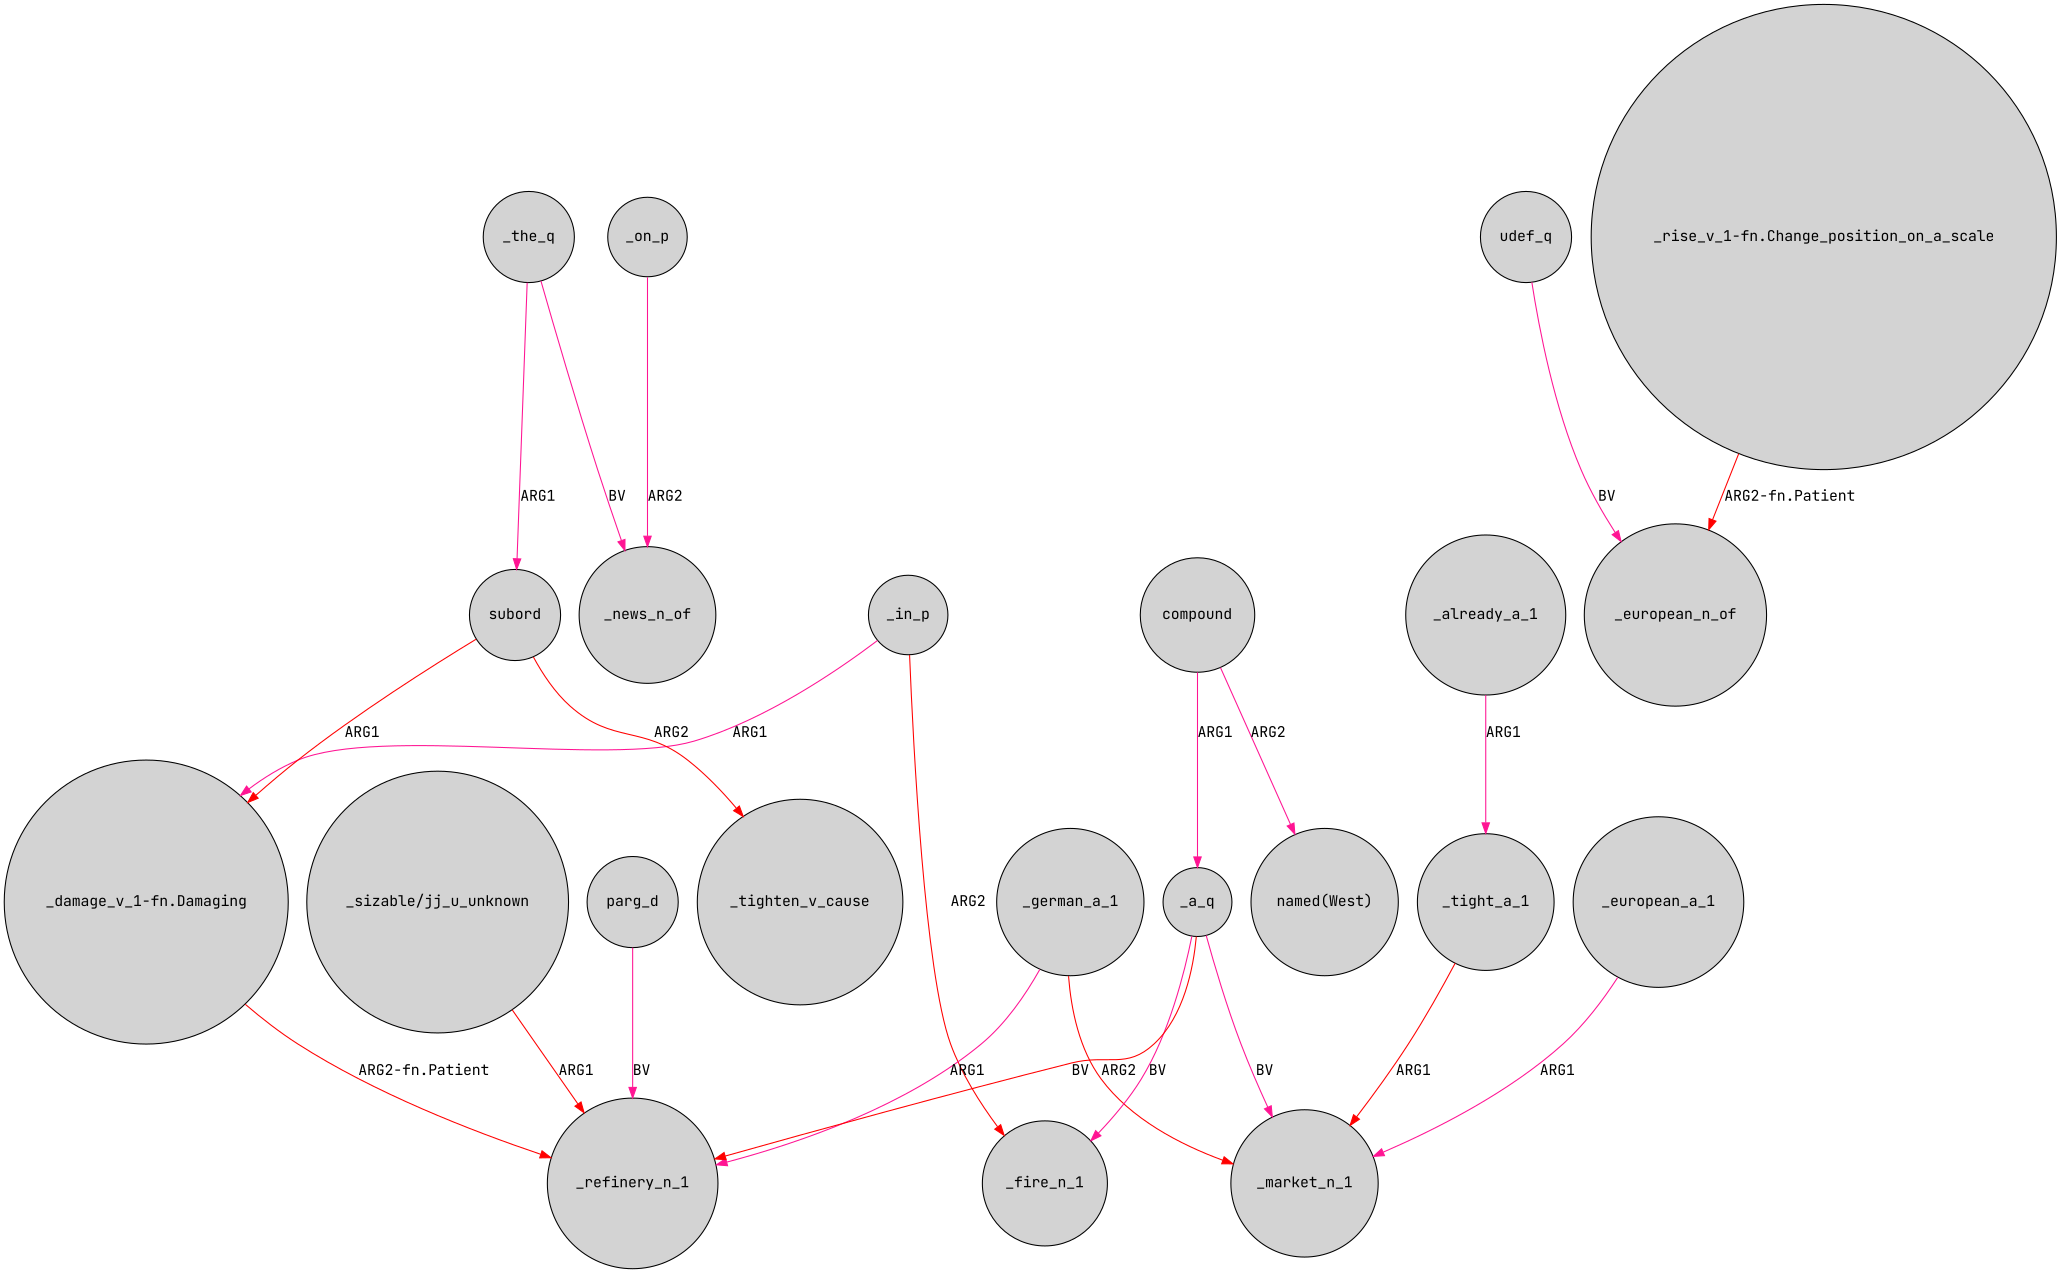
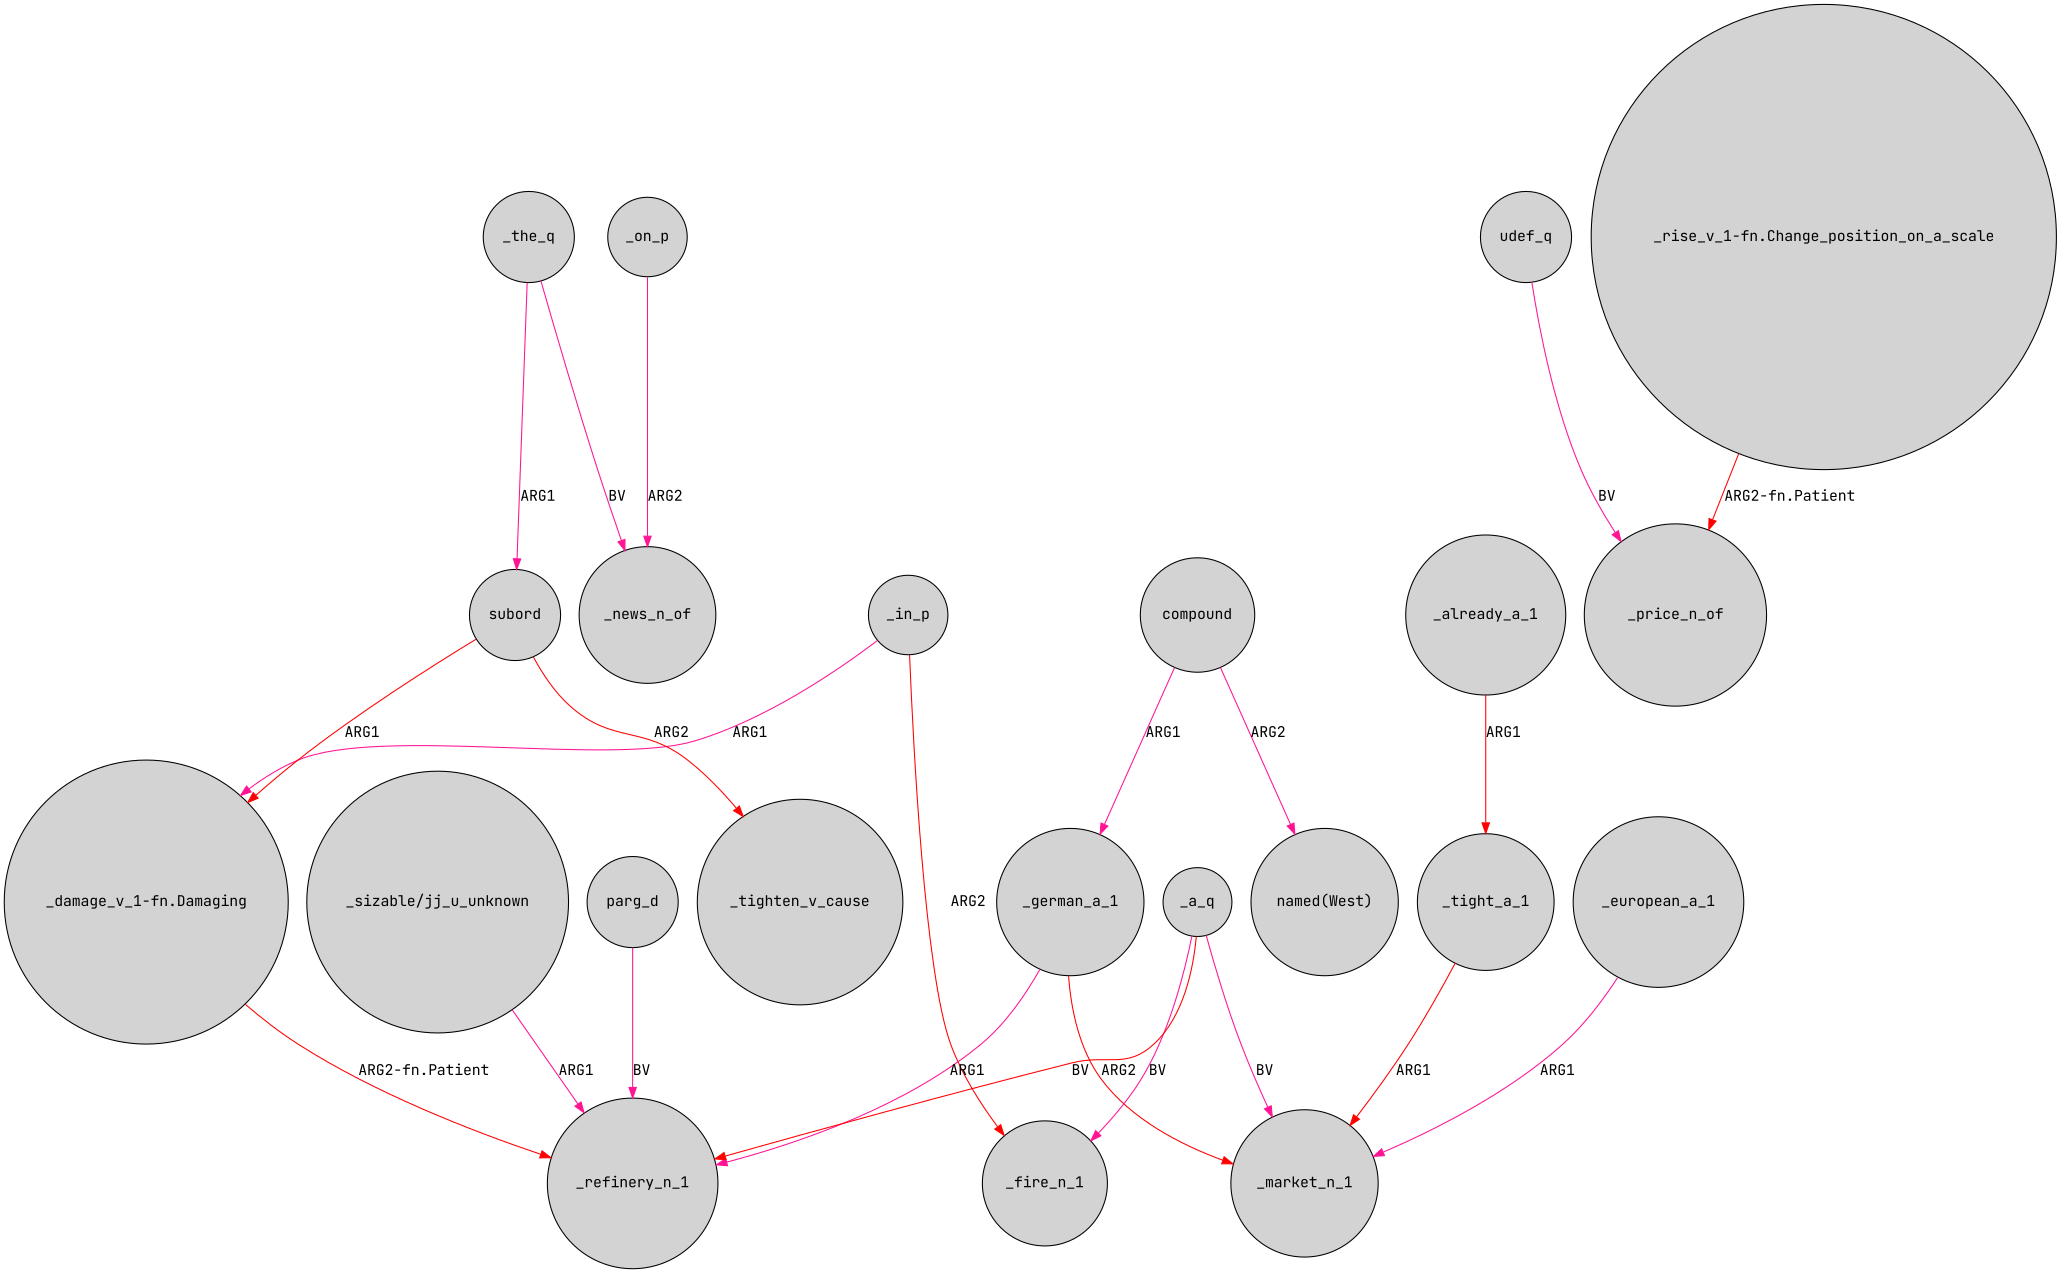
(1675, 615) -> (1675, 615)
(1486, 759) -> (1486, 759)
(1197, 765) -> (1139, 746)
(545, 1057) -> (545, 1057)
